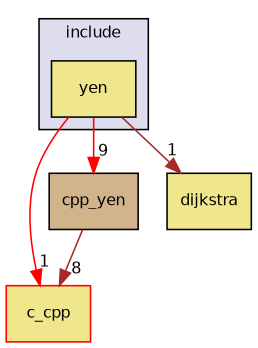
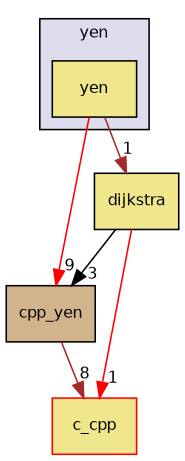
(94, 34) -> (94, 34)
(32, 189) -> (117, 306)
none -> (98, 251)
